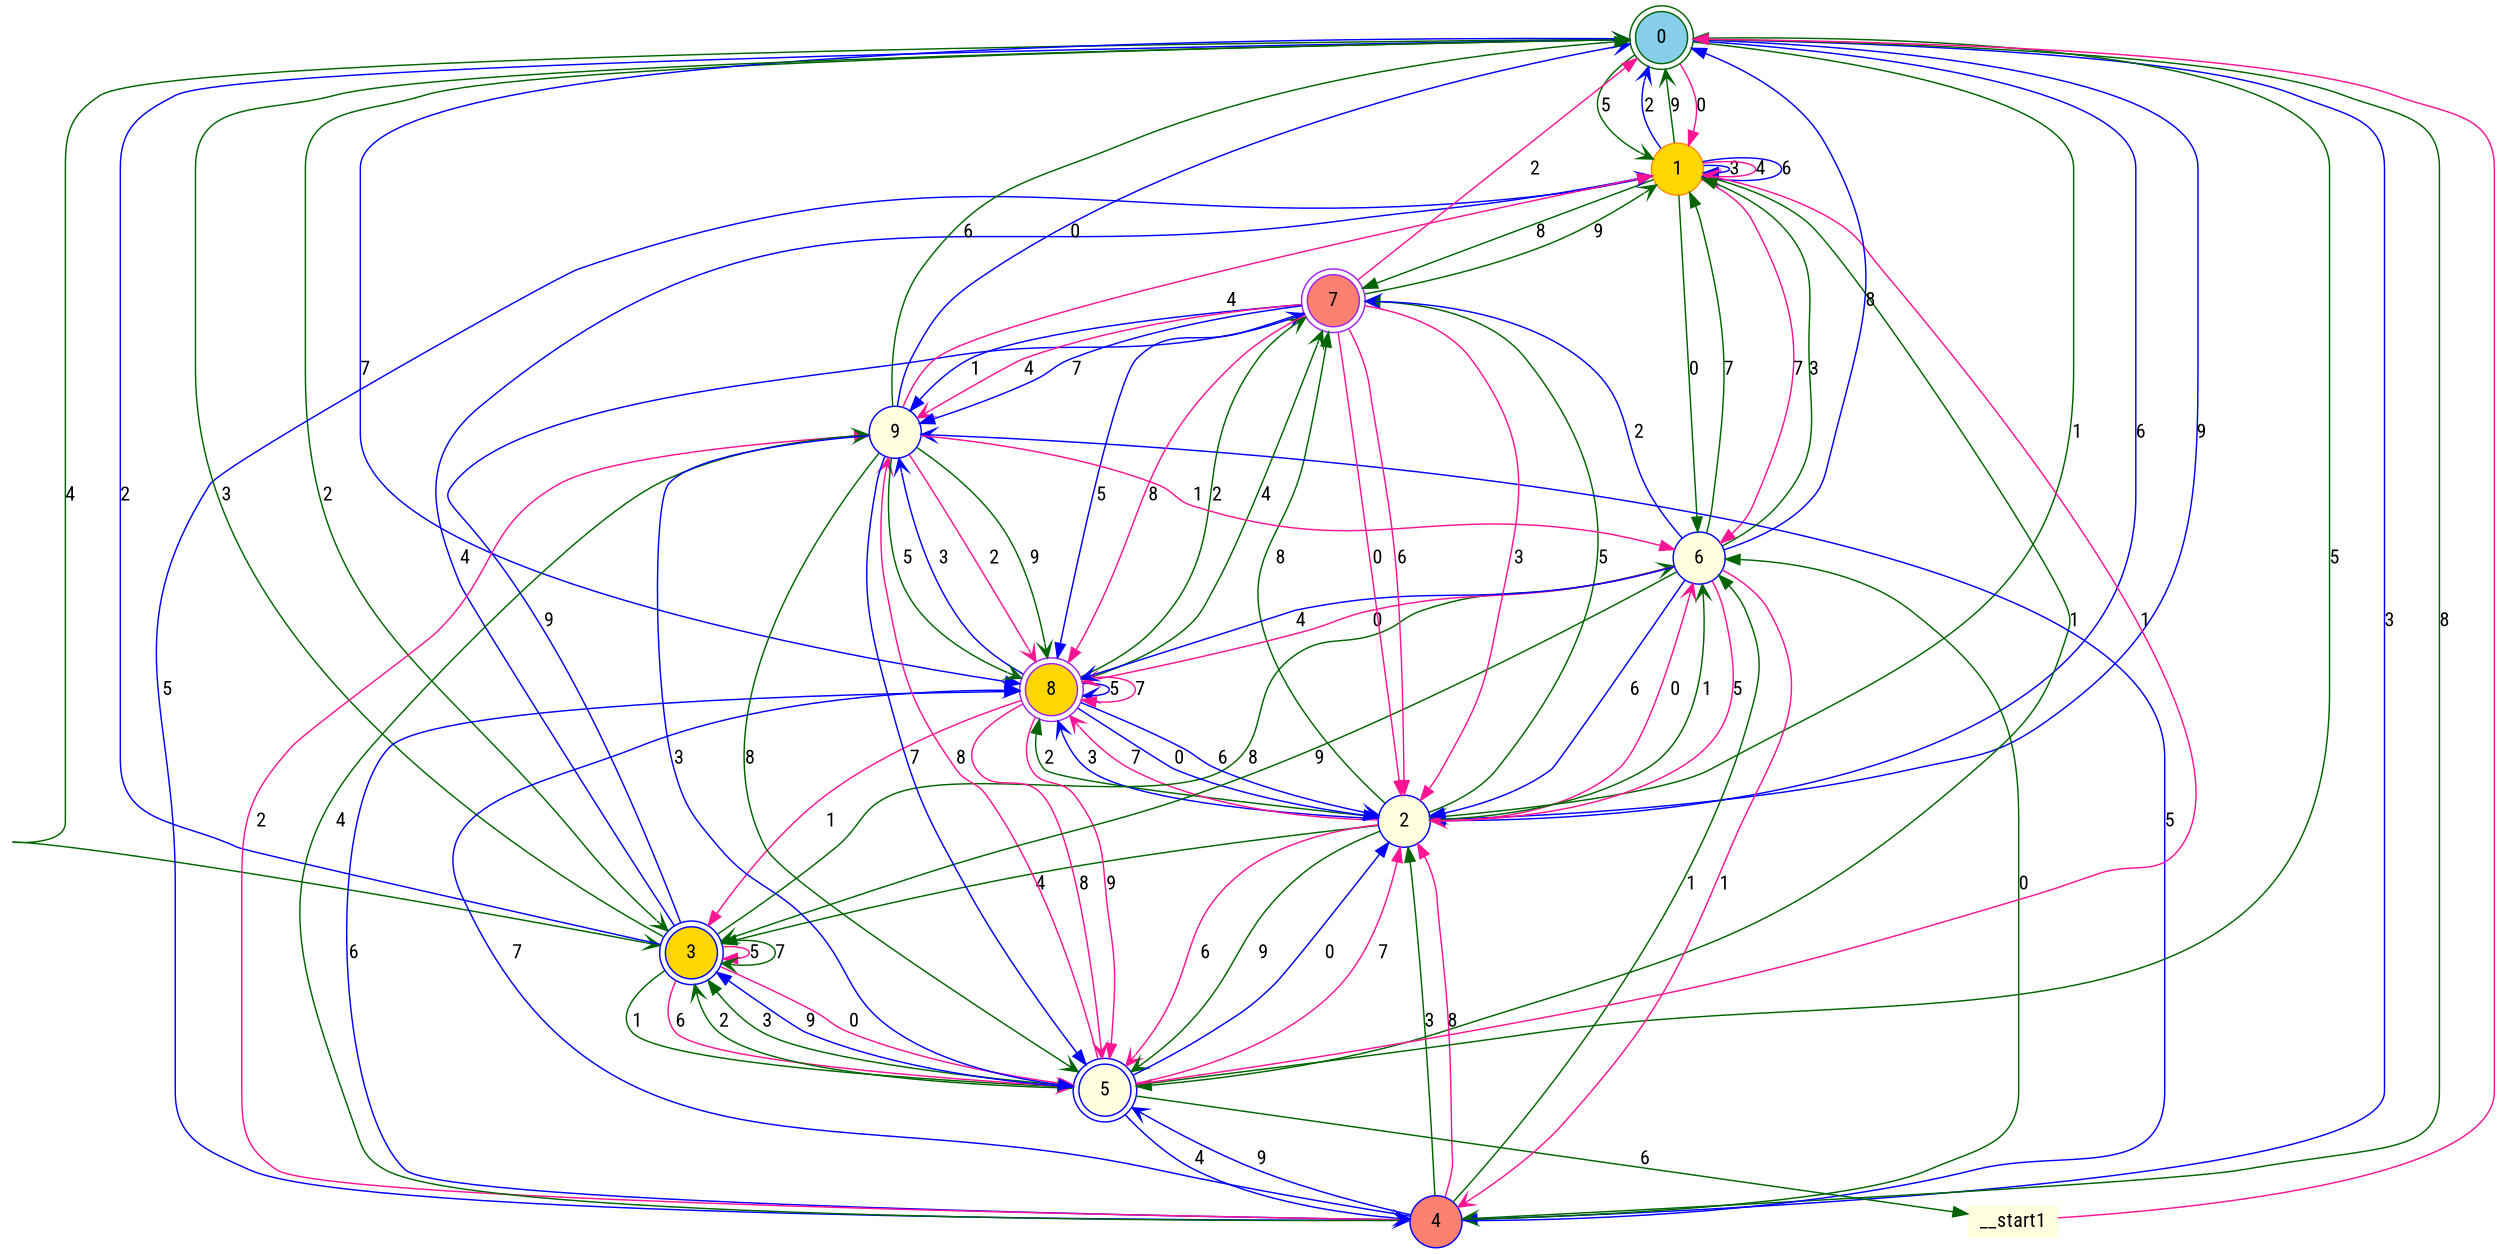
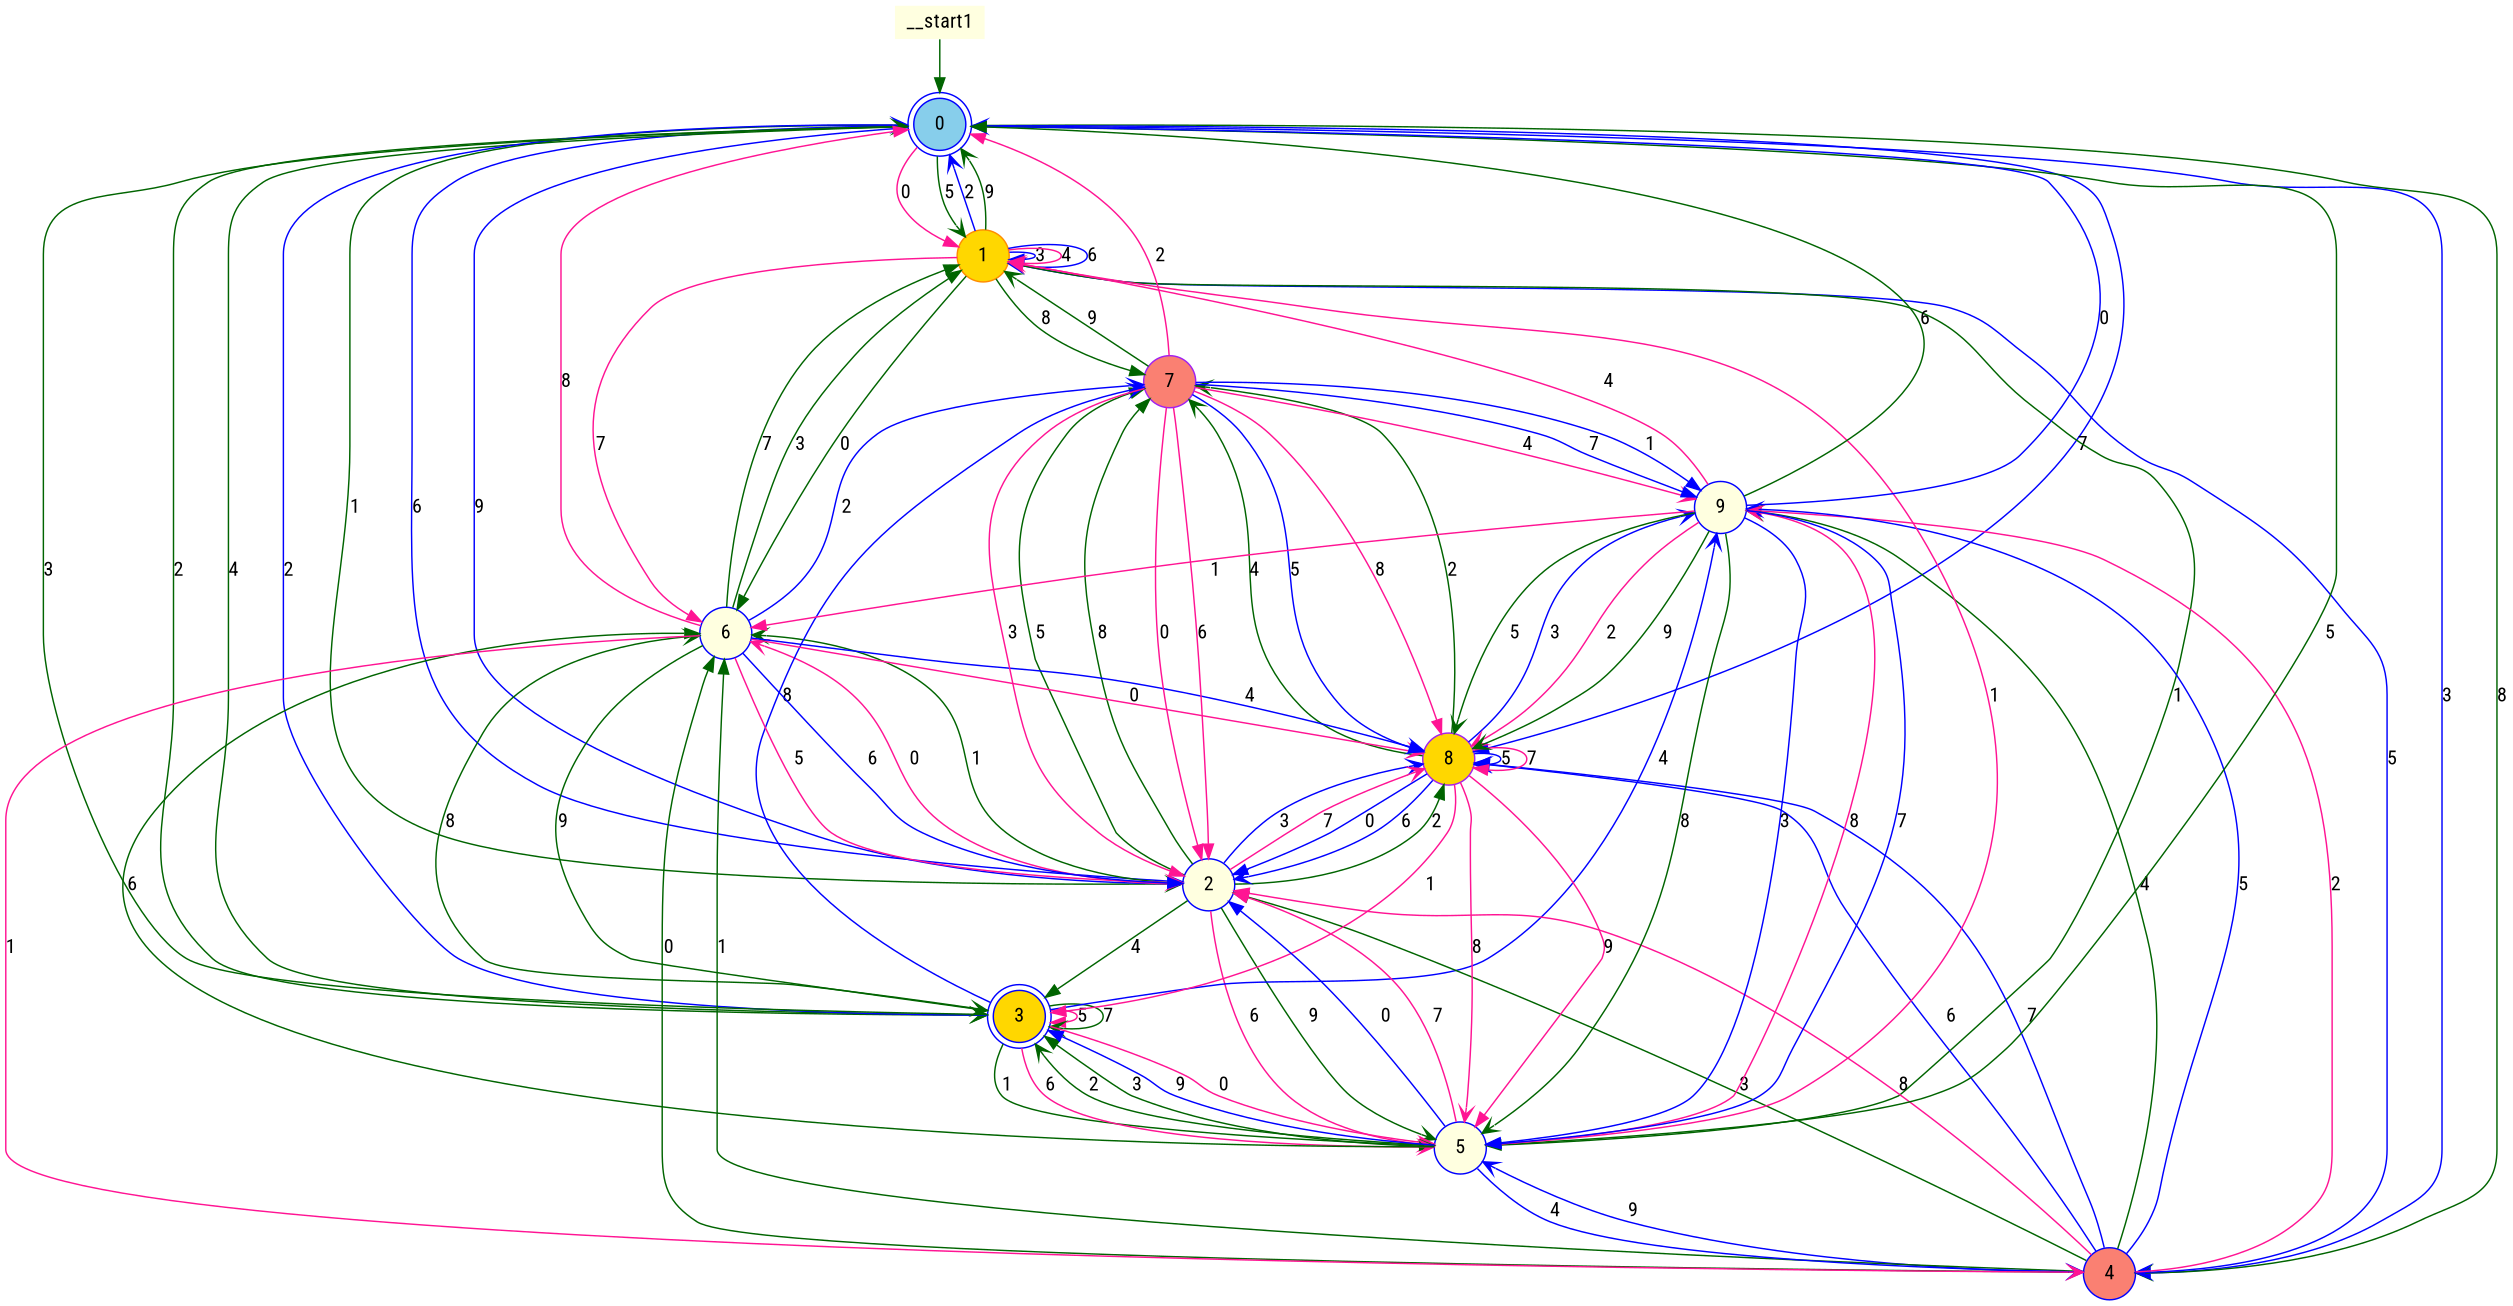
(1662, 38) -> (940, 124)
(743, 263) -> (1504, 946)
(1333, 301) -> (1170, 382)
(1863, 312) -> (561, 295)
(2494, 453) -> (940, 59)
(549, 621) -> (787, 696)
(1051, 690) -> (1449, 759)
(1105, 1090) -> (1460, 1148)
(1545, 1154) -> (416, 1066)
